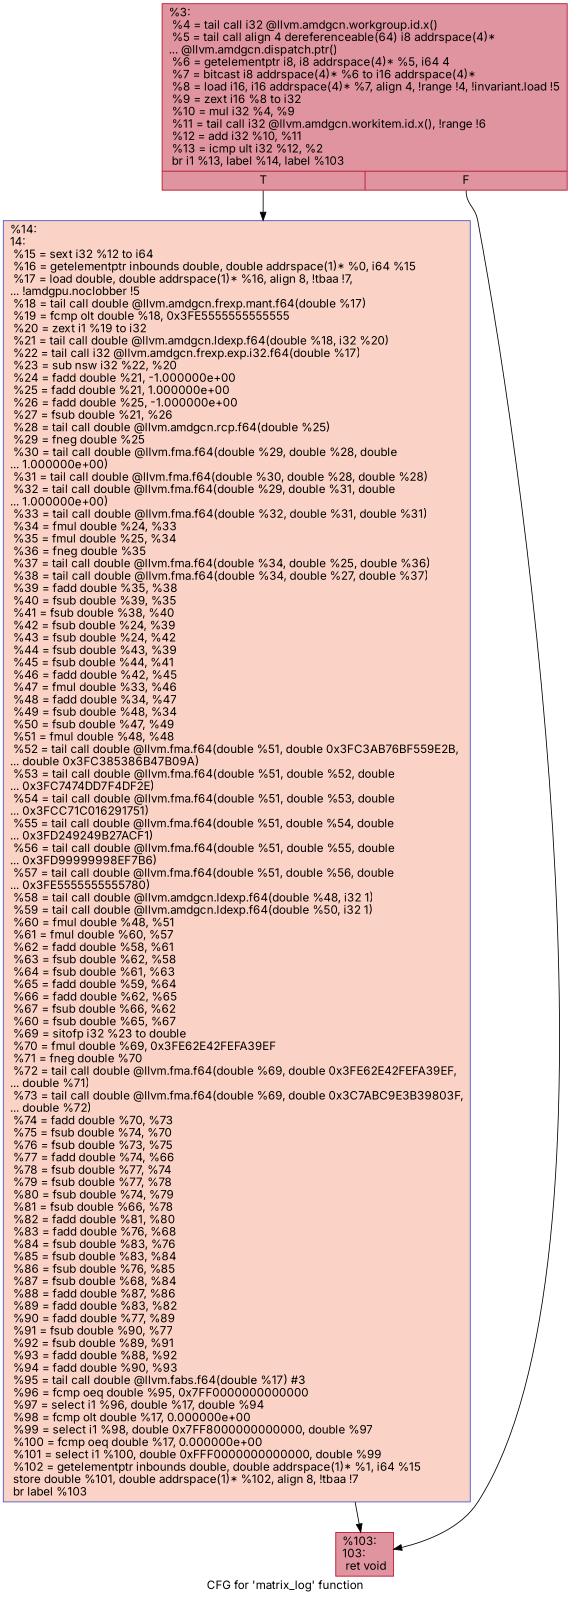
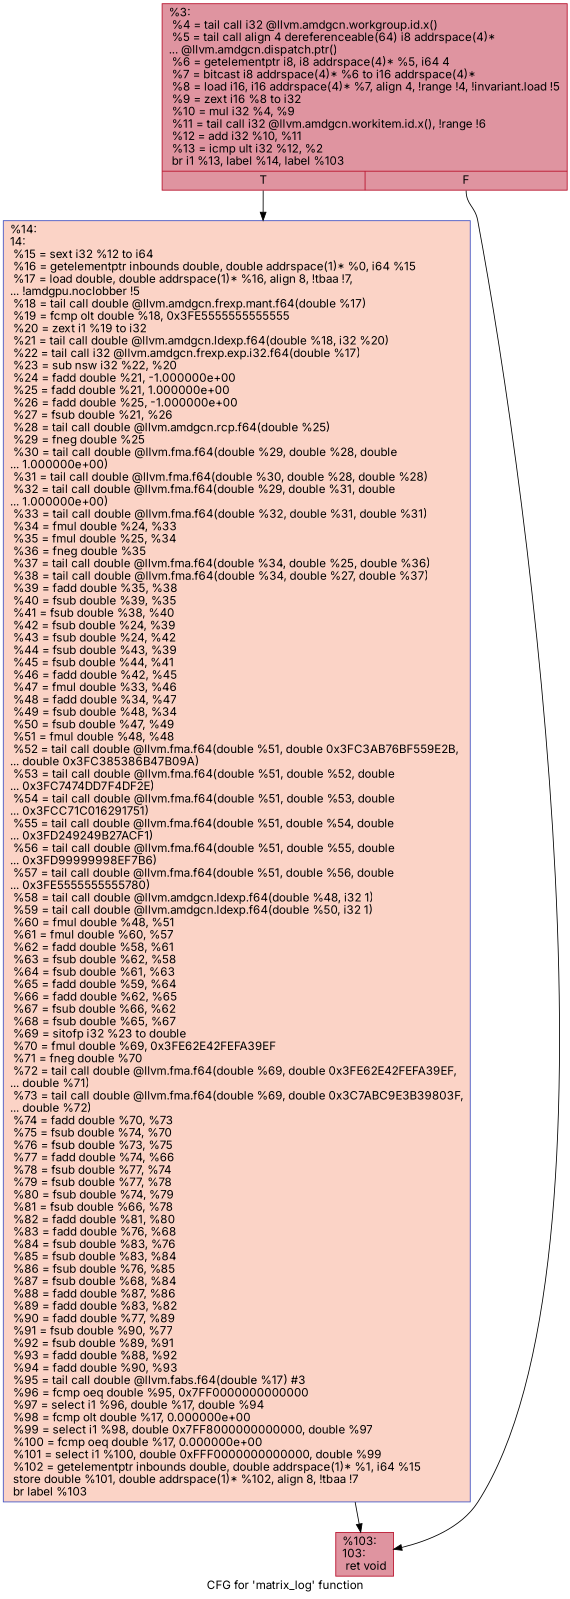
(93, 1022) -> (93, 1022)
